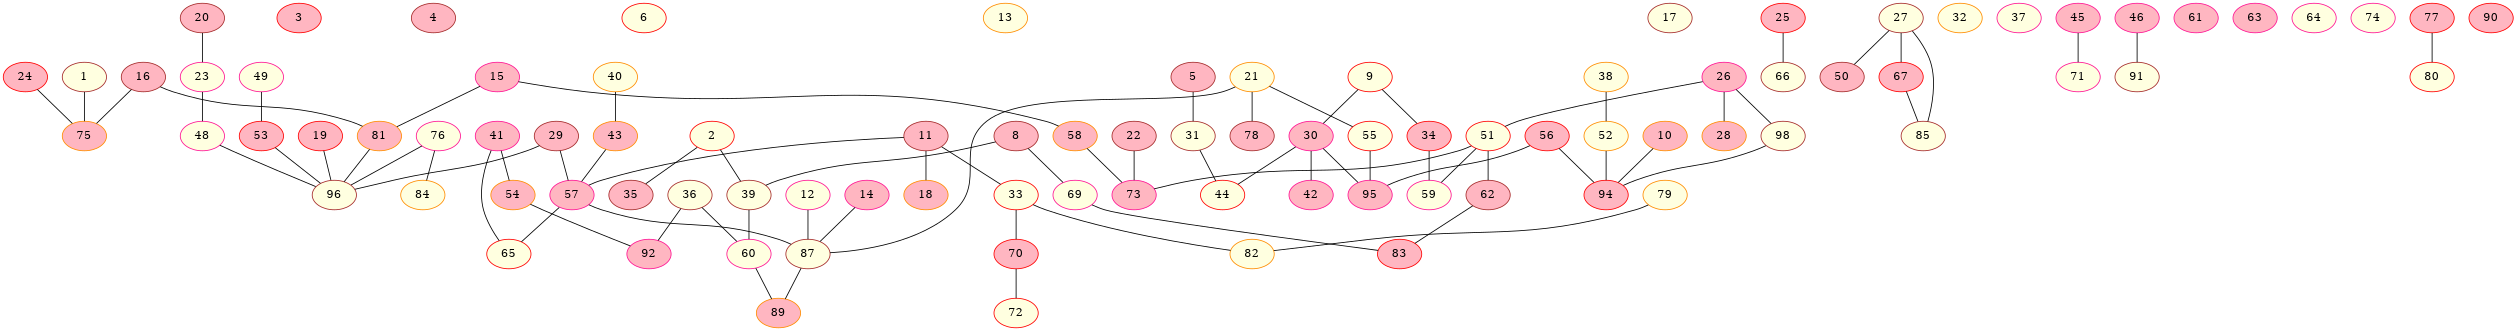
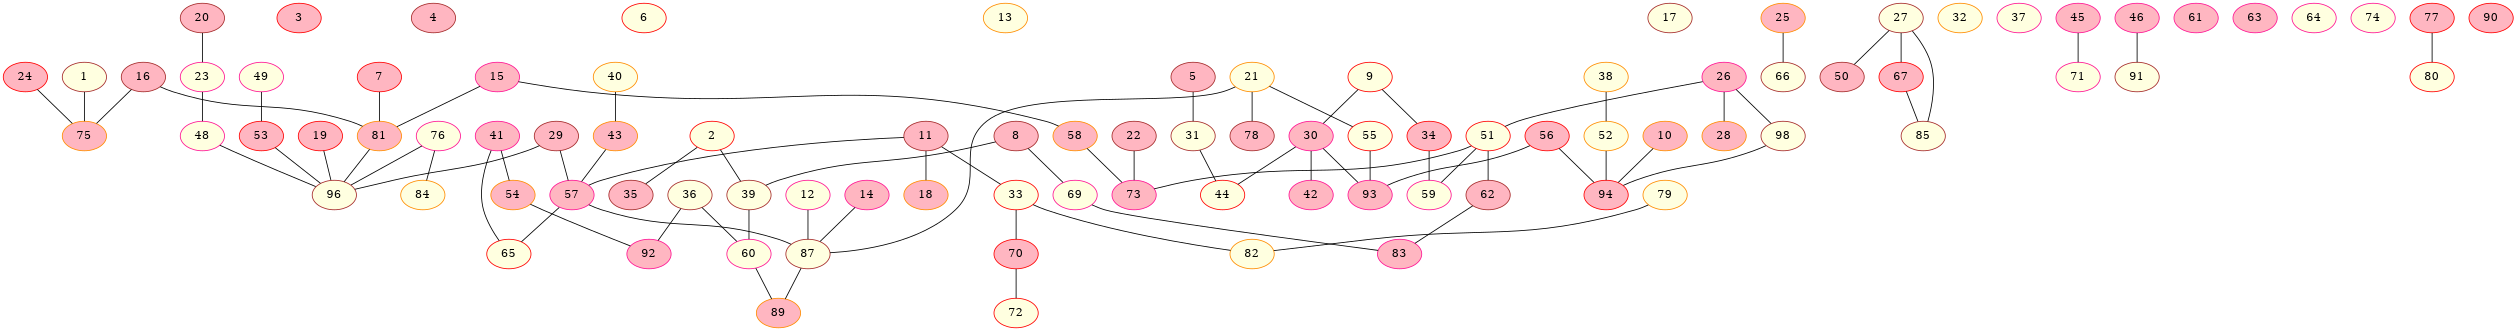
(1783, 18) -> (1783, 18)
none -> (379, 77)
(1370, 195) -> (1370, 195)
(1400, 254) -> (1400, 254)
